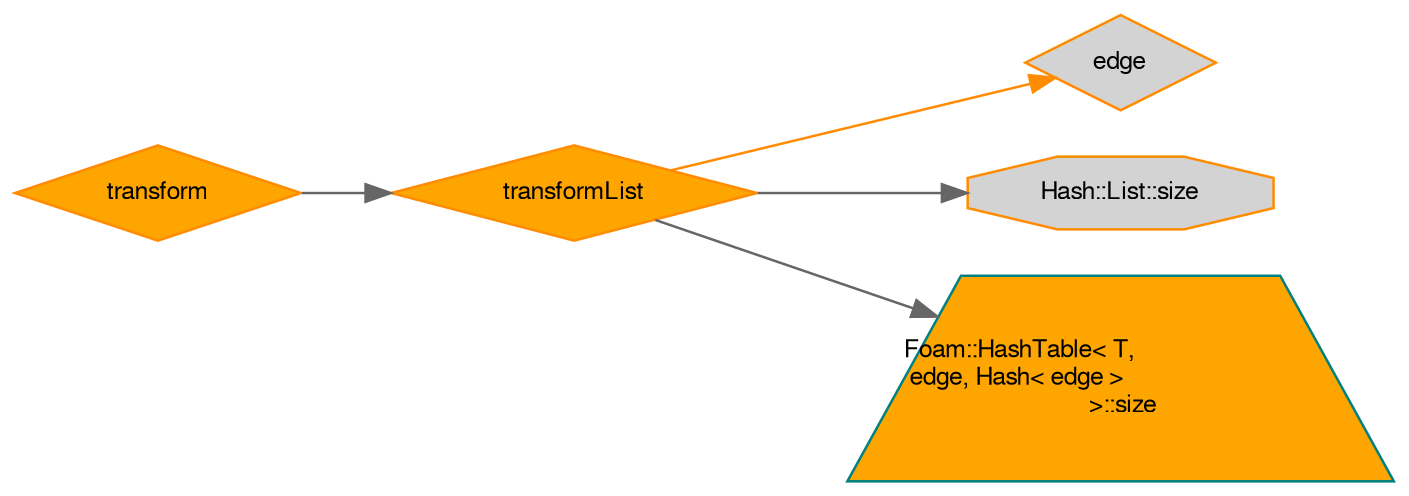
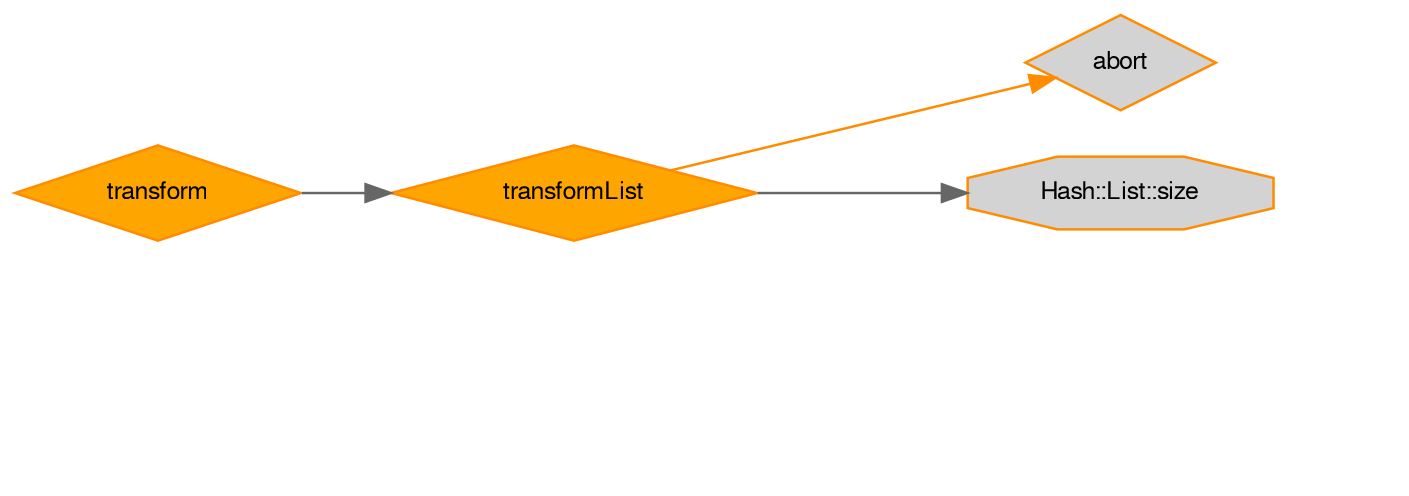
(1121, 63) -> (1121, 63)
(1121, 379) -> none
